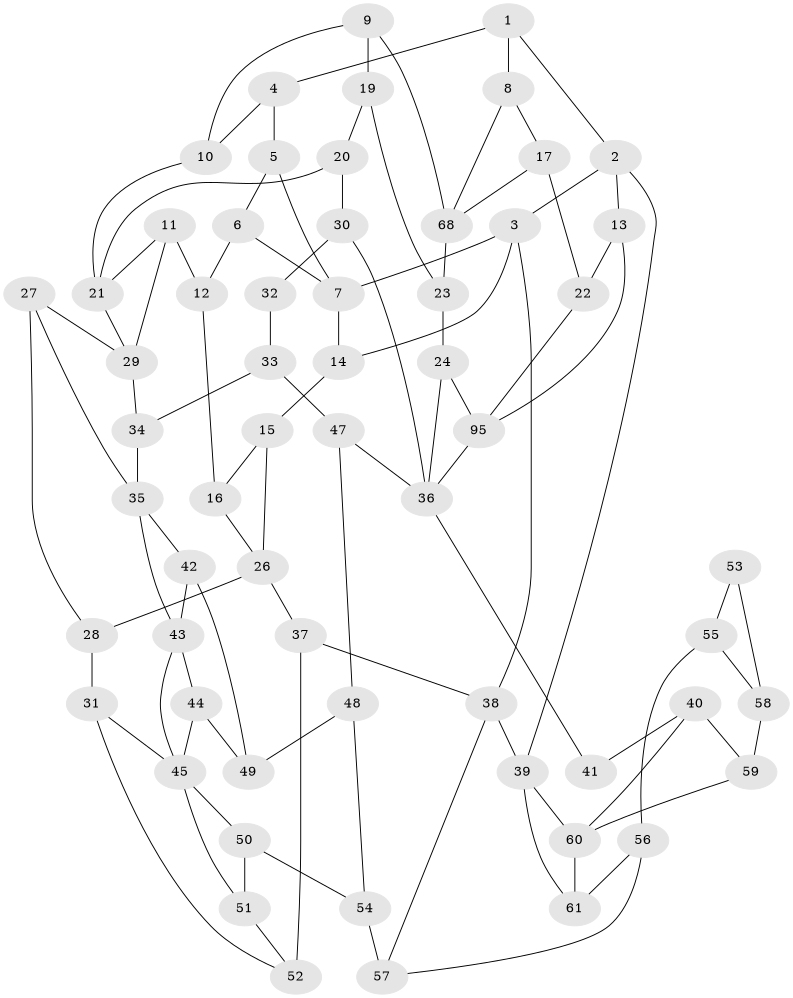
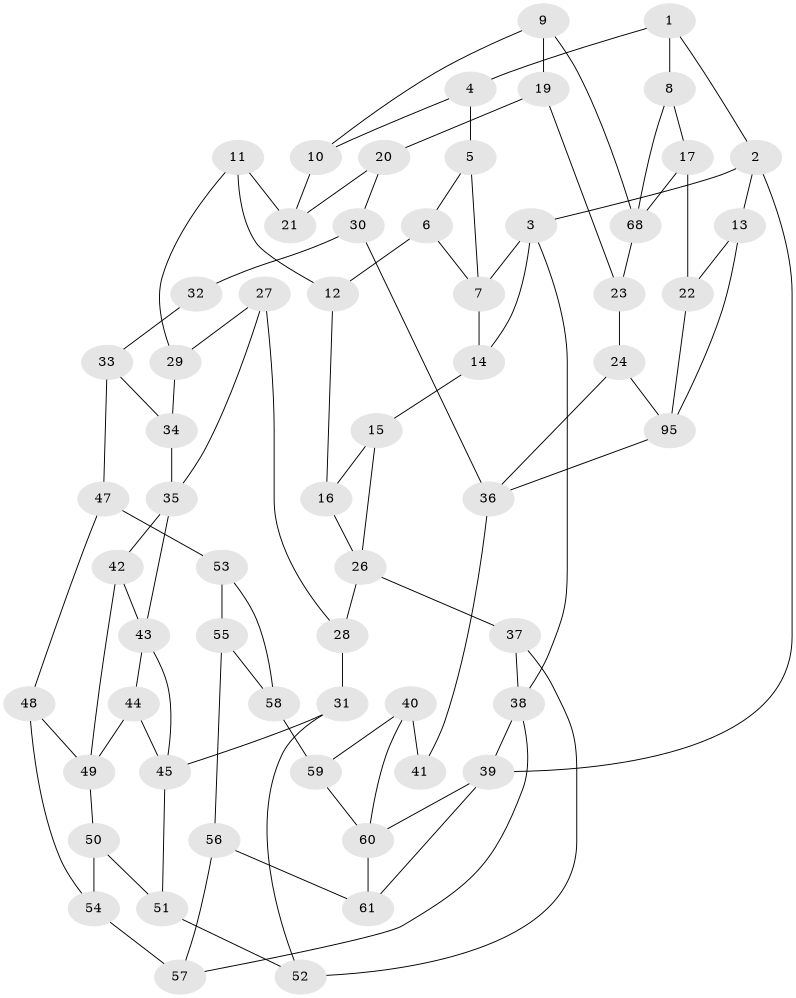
(115, 328) -> none
(383, 465) -> (159, 531)
(212, 806) -> (92, 806)
